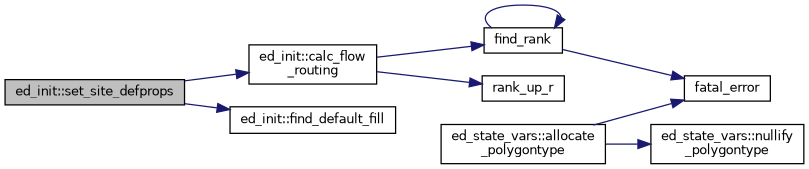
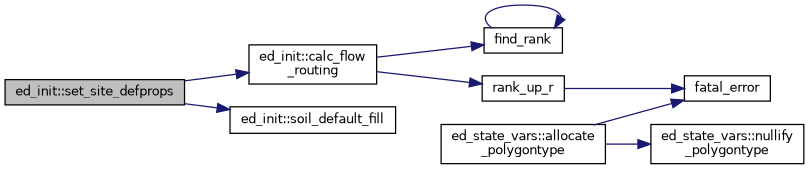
(617, 62) -> (618, 88)
(313, 120) -> (313, 120)
